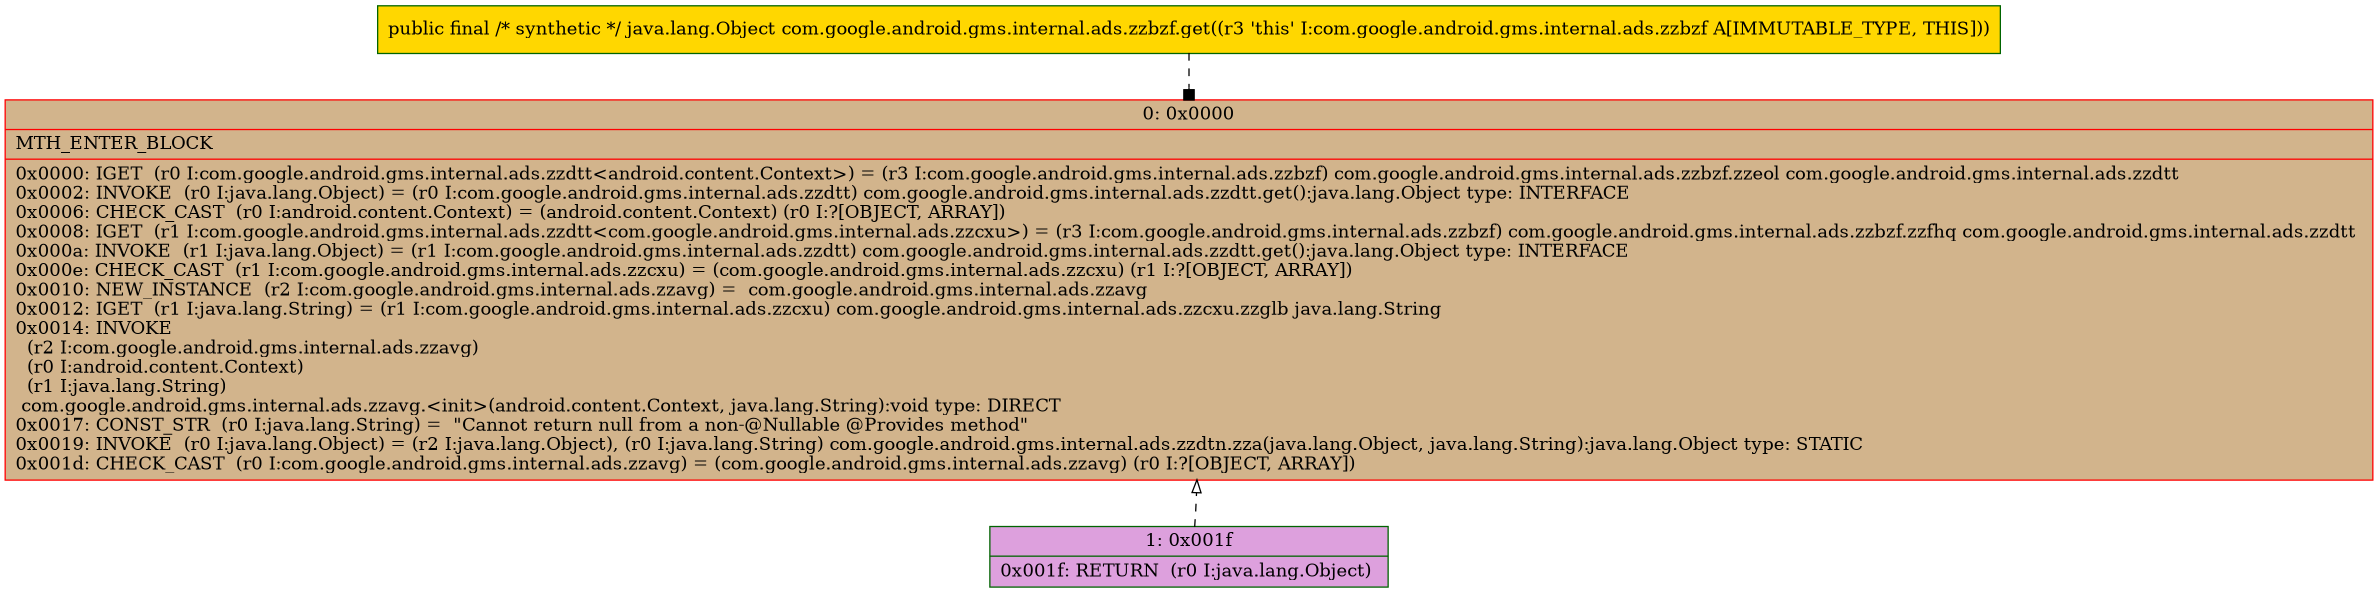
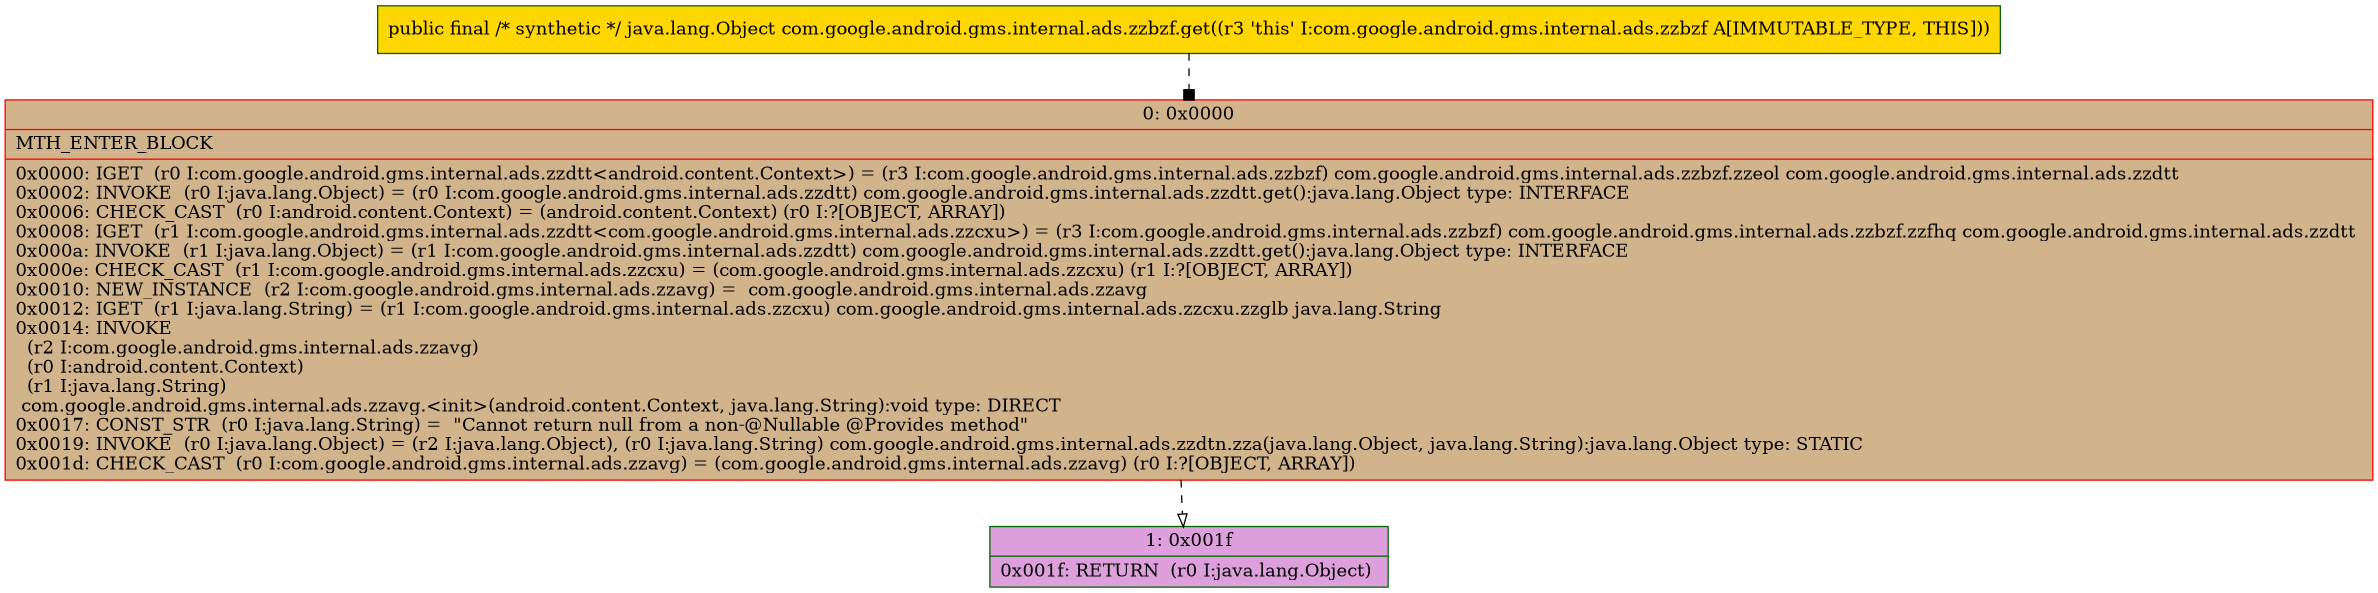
(1196, 510) -> (1182, 497)
